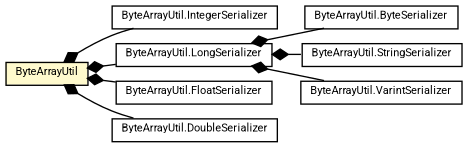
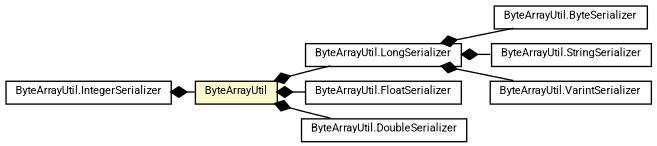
(105, 38) -> (191, 92)
